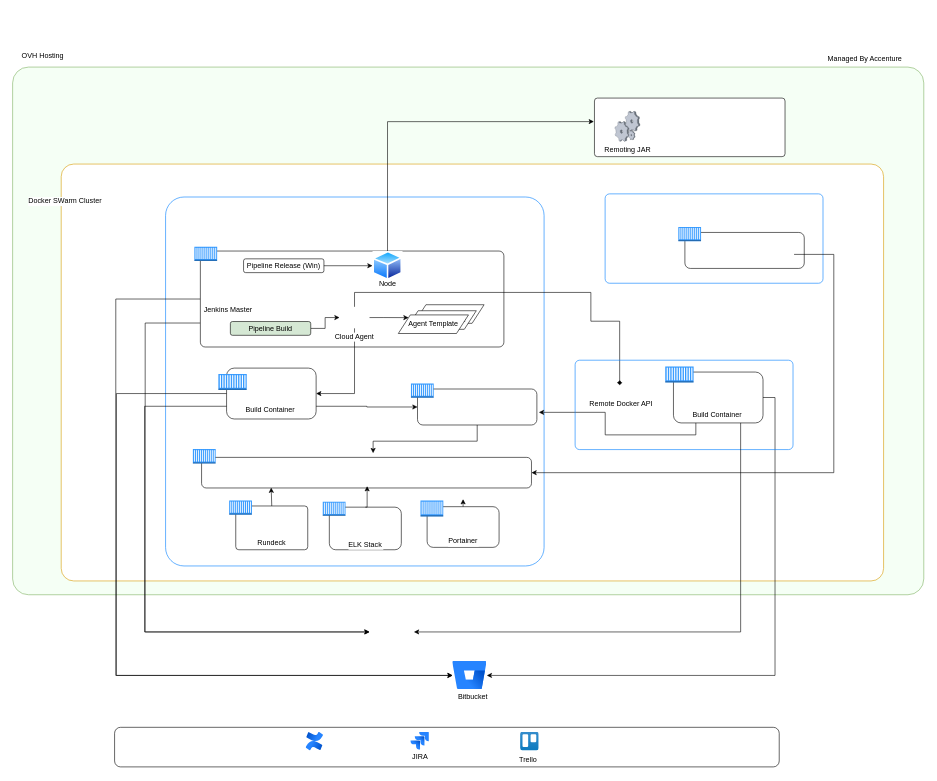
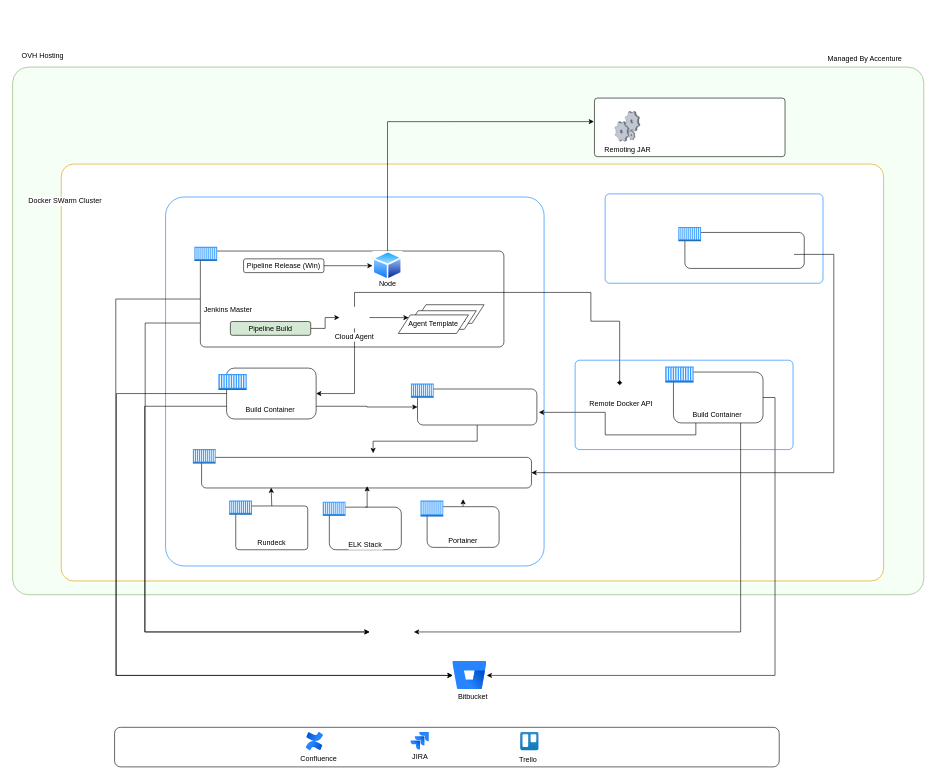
none -> (318, 759)
